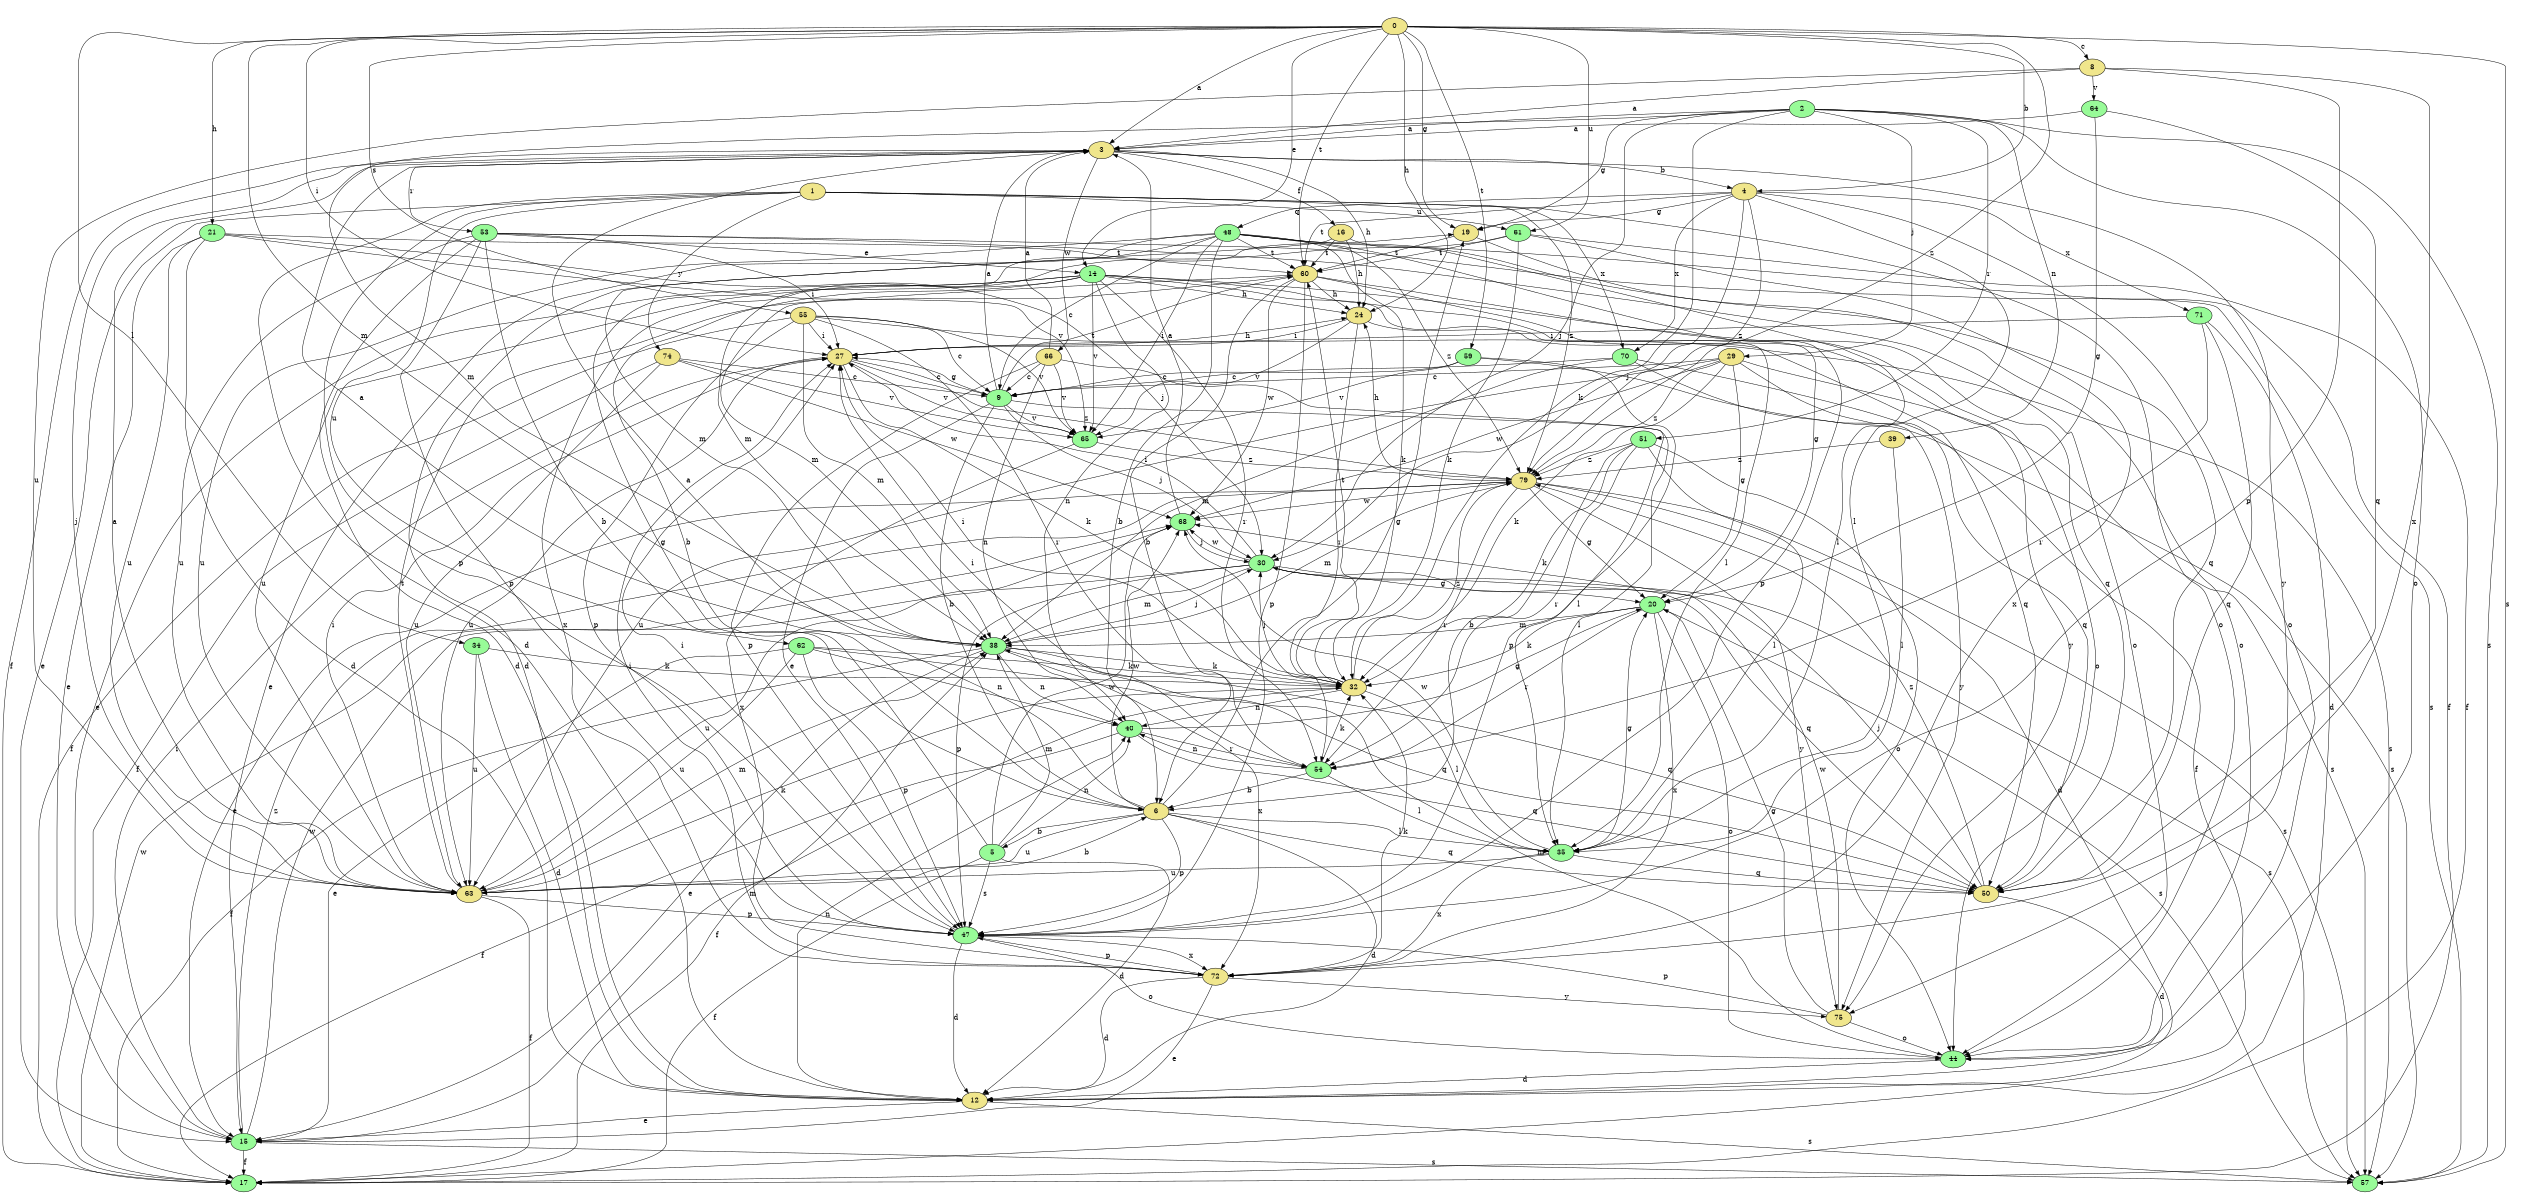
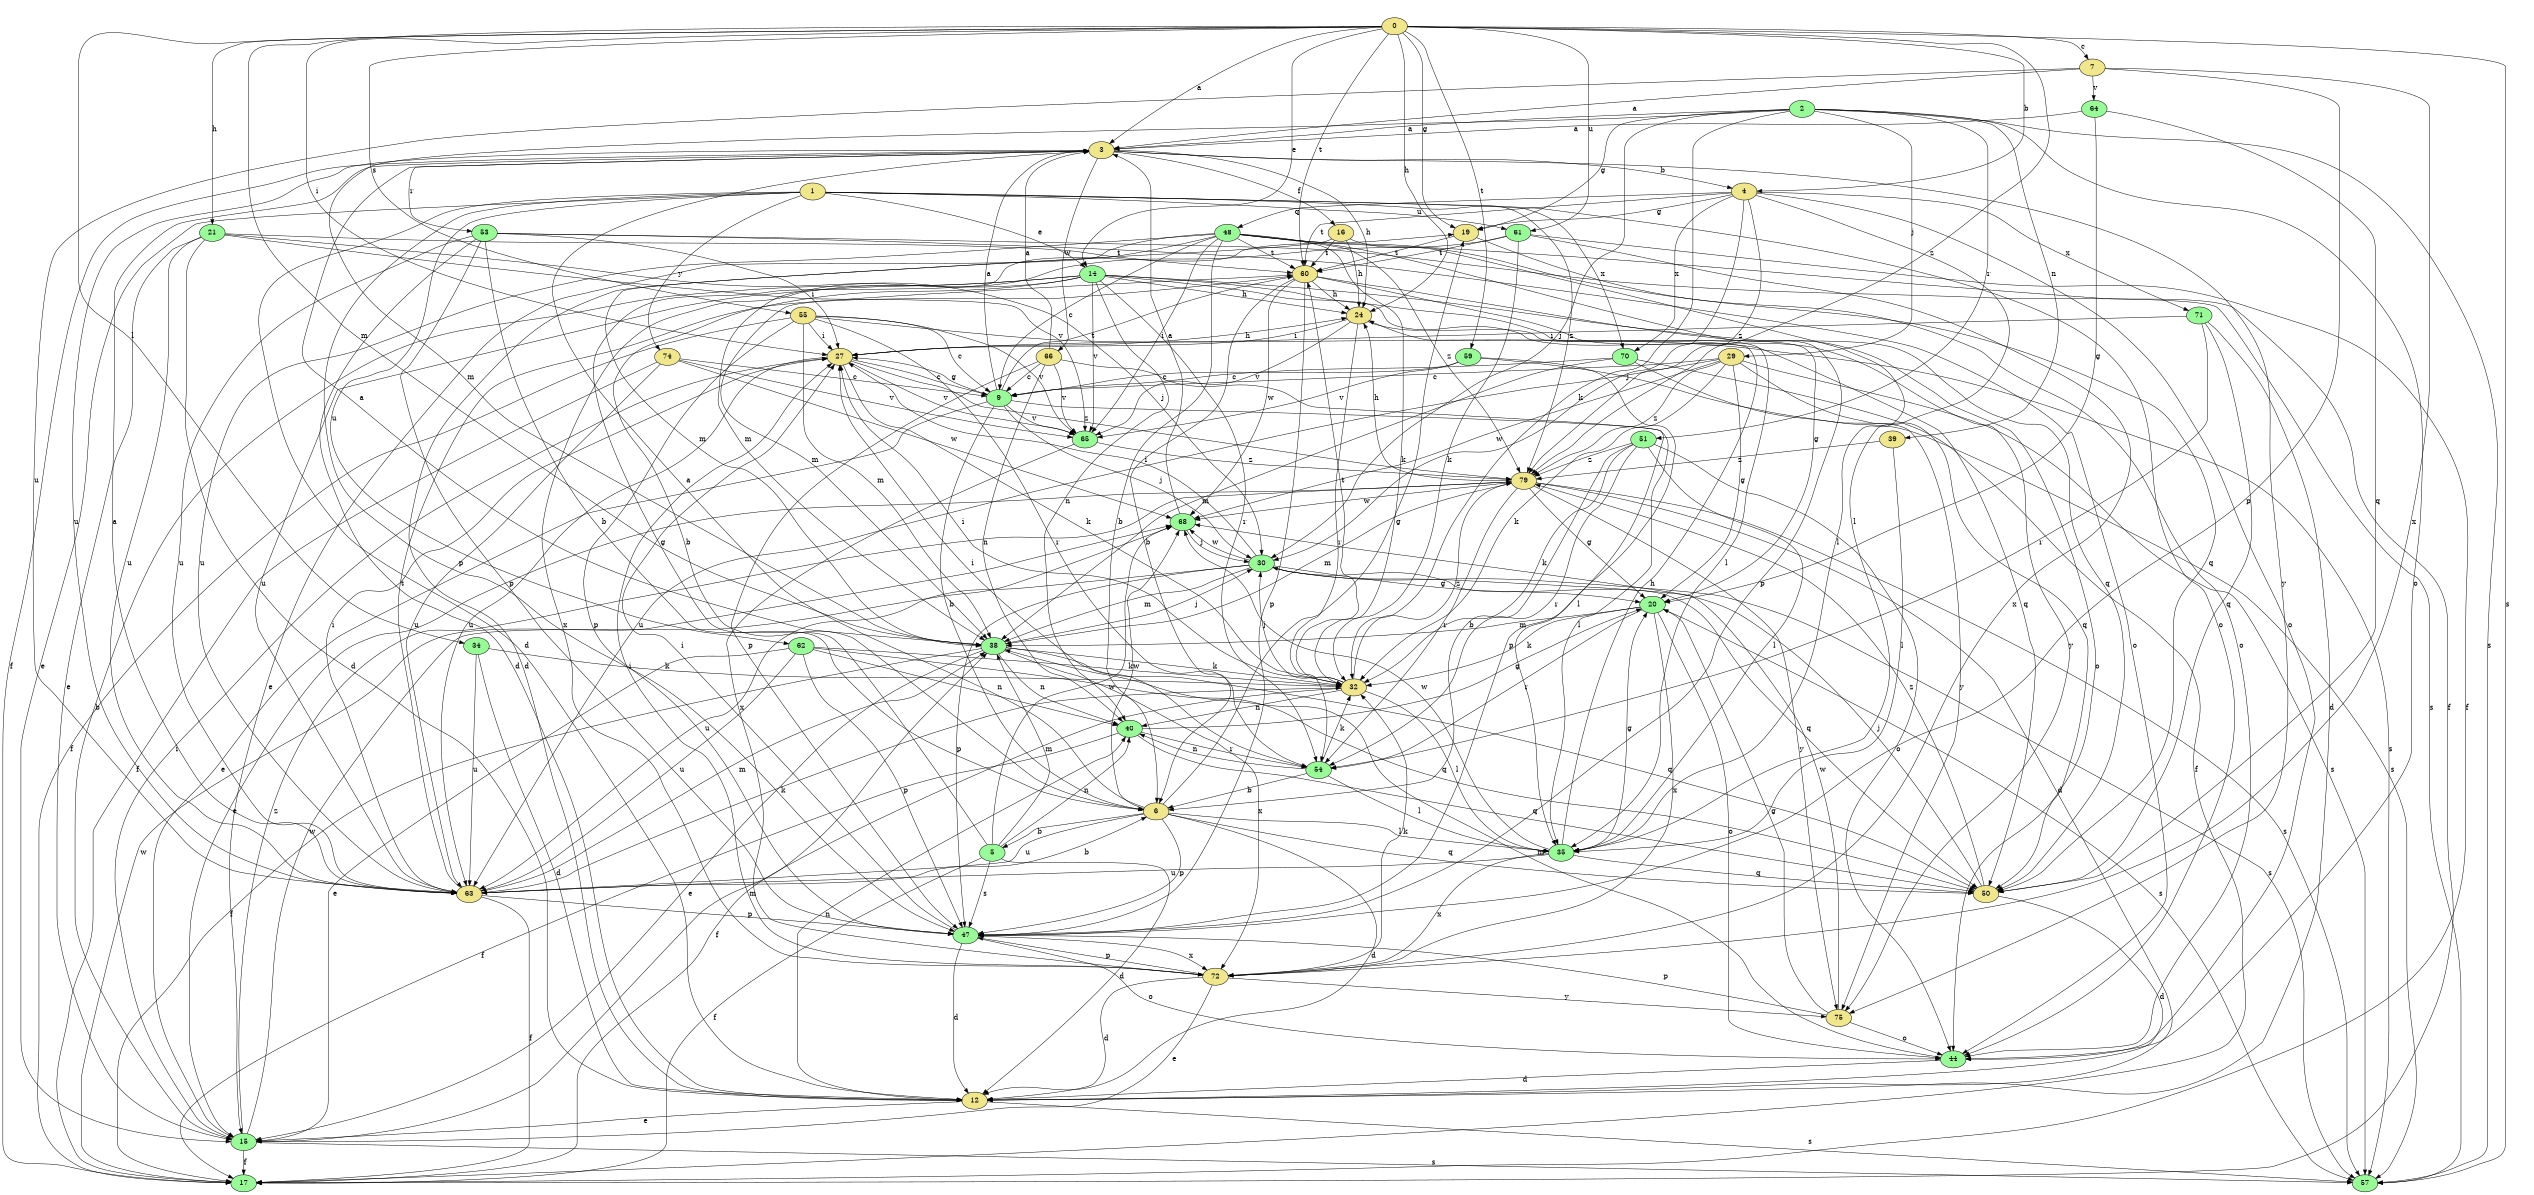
(2092, 68) -> (2092, 68)
(786, 252) -> (957, 216)
none -> (1734, 449)
(76, 522) -> (76, 522)
(784, 658) -> (386, 612)
(98, 708) -> (98, 708)
